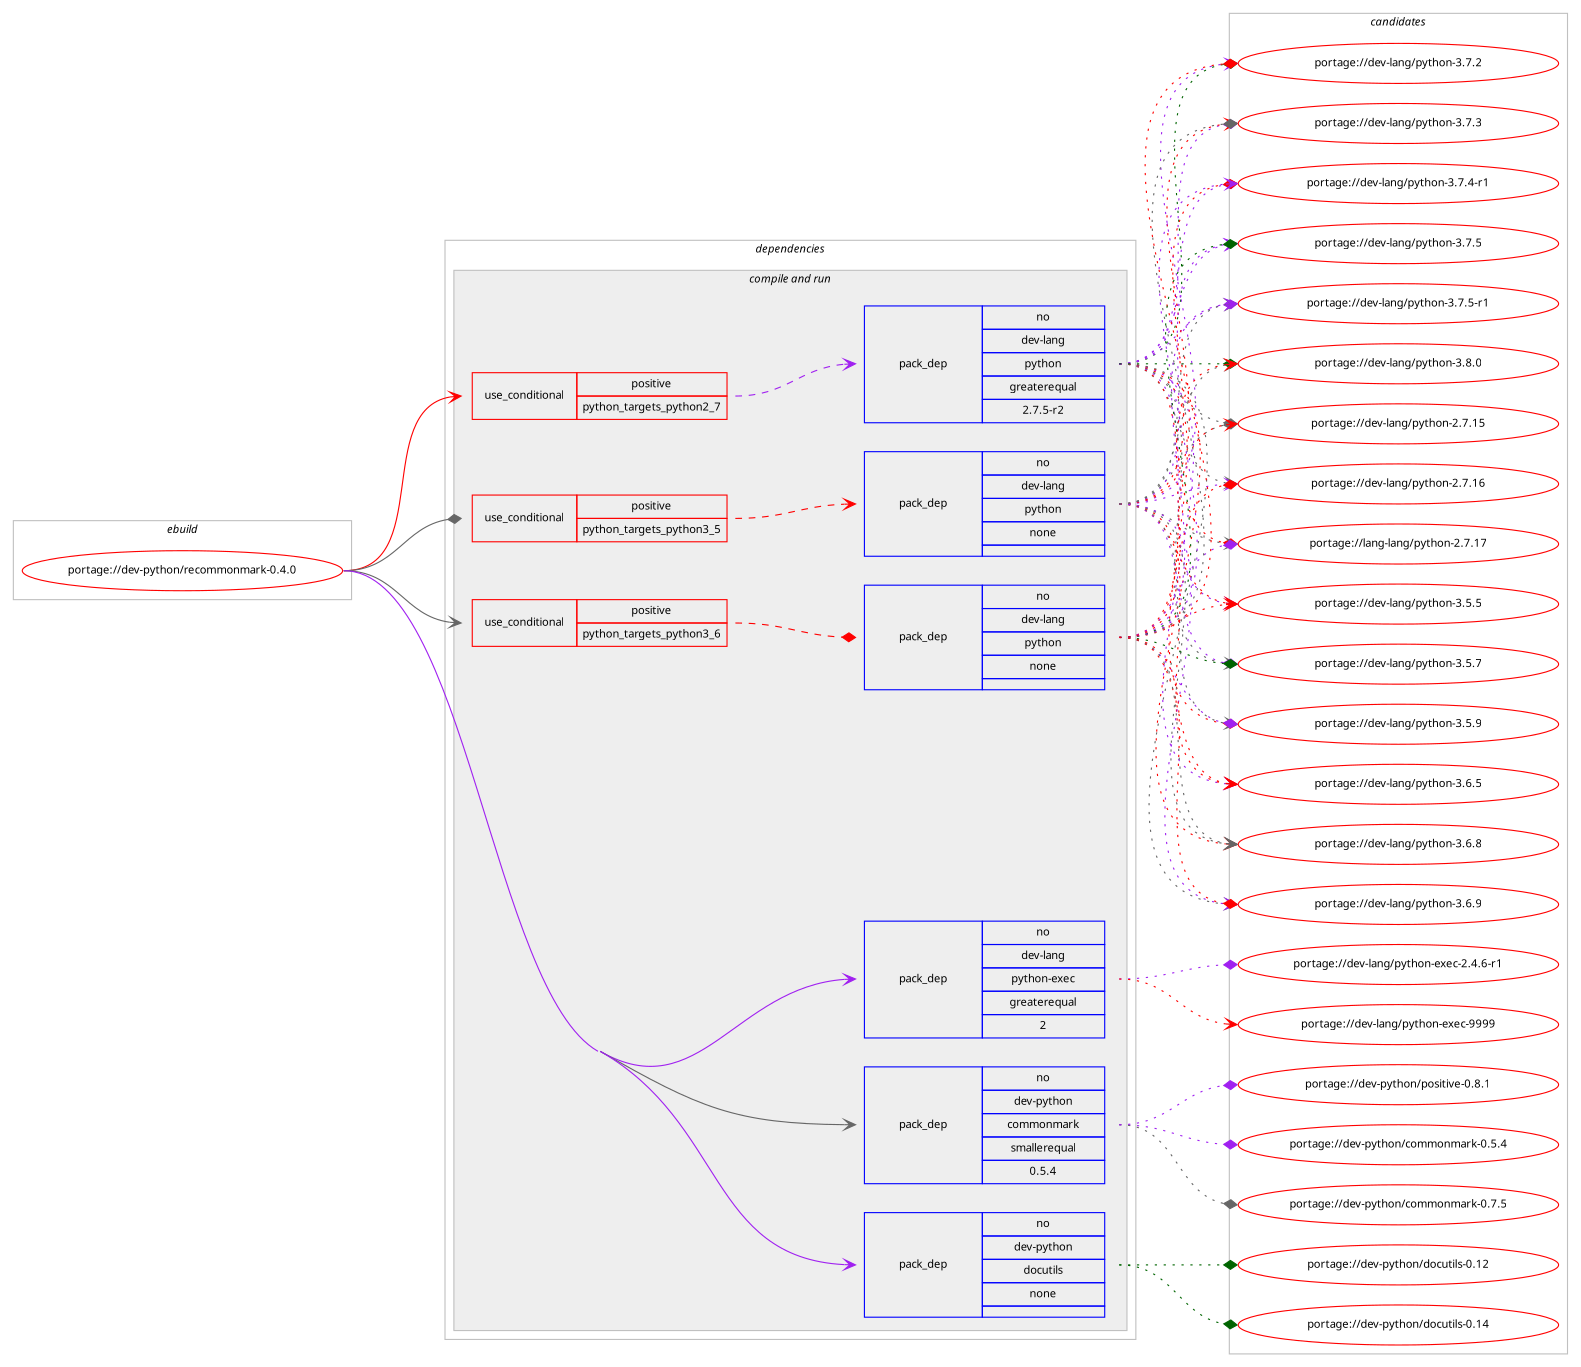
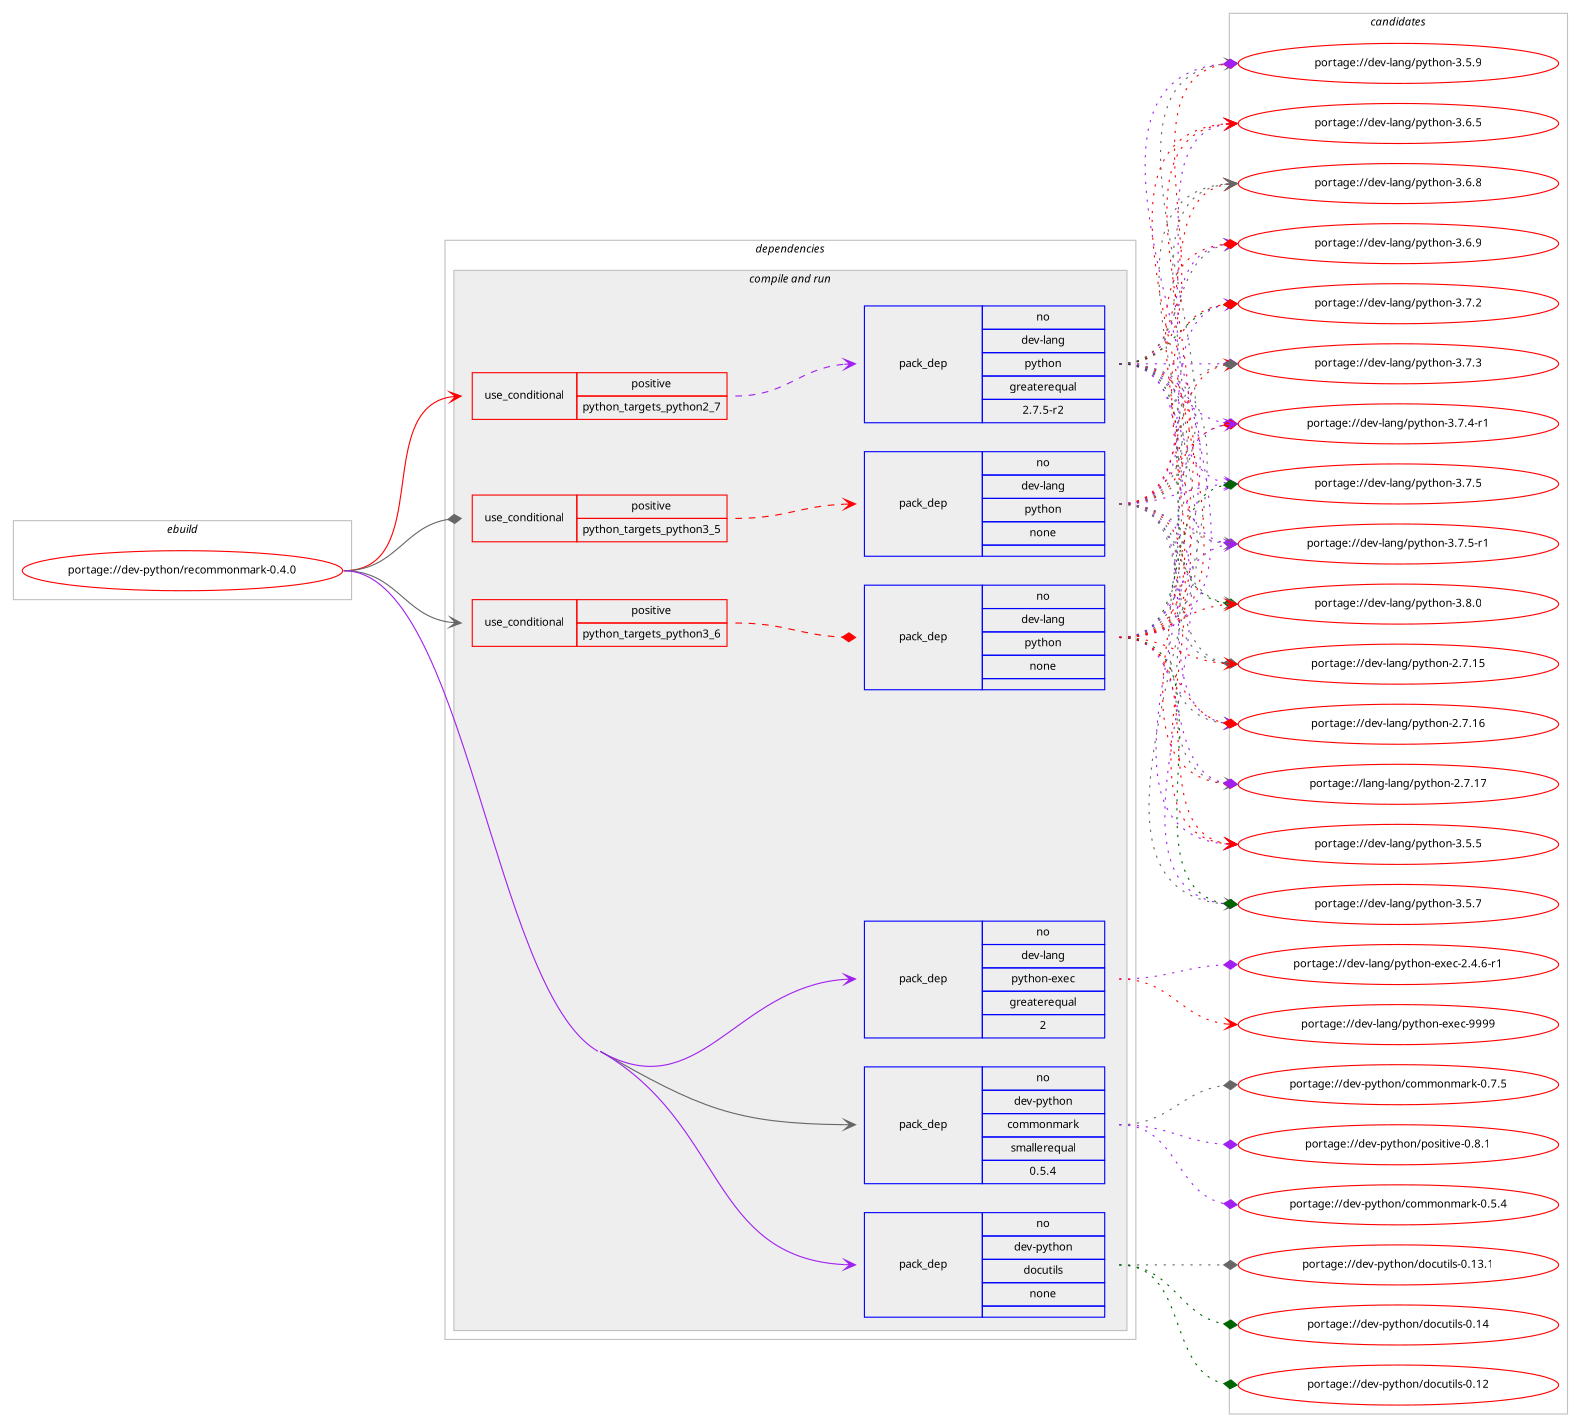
none -> (1398, 1265)
